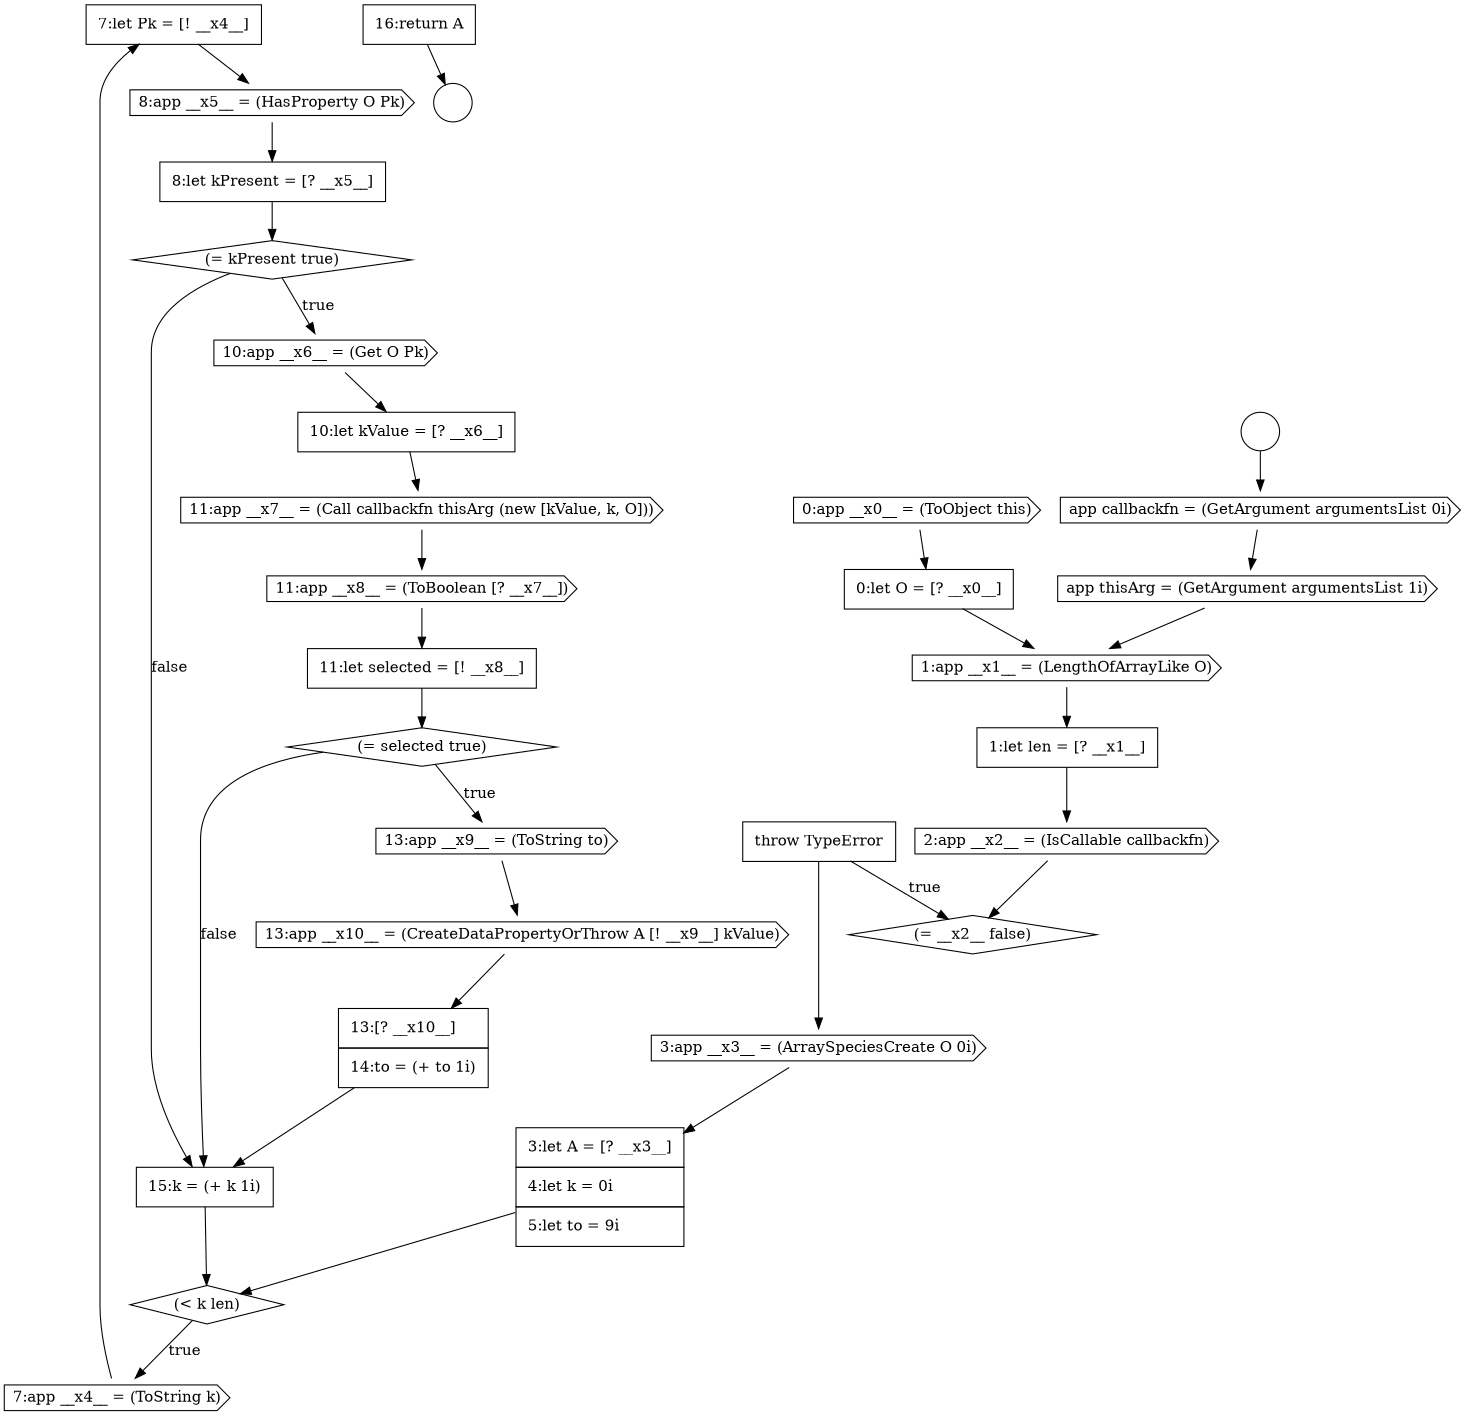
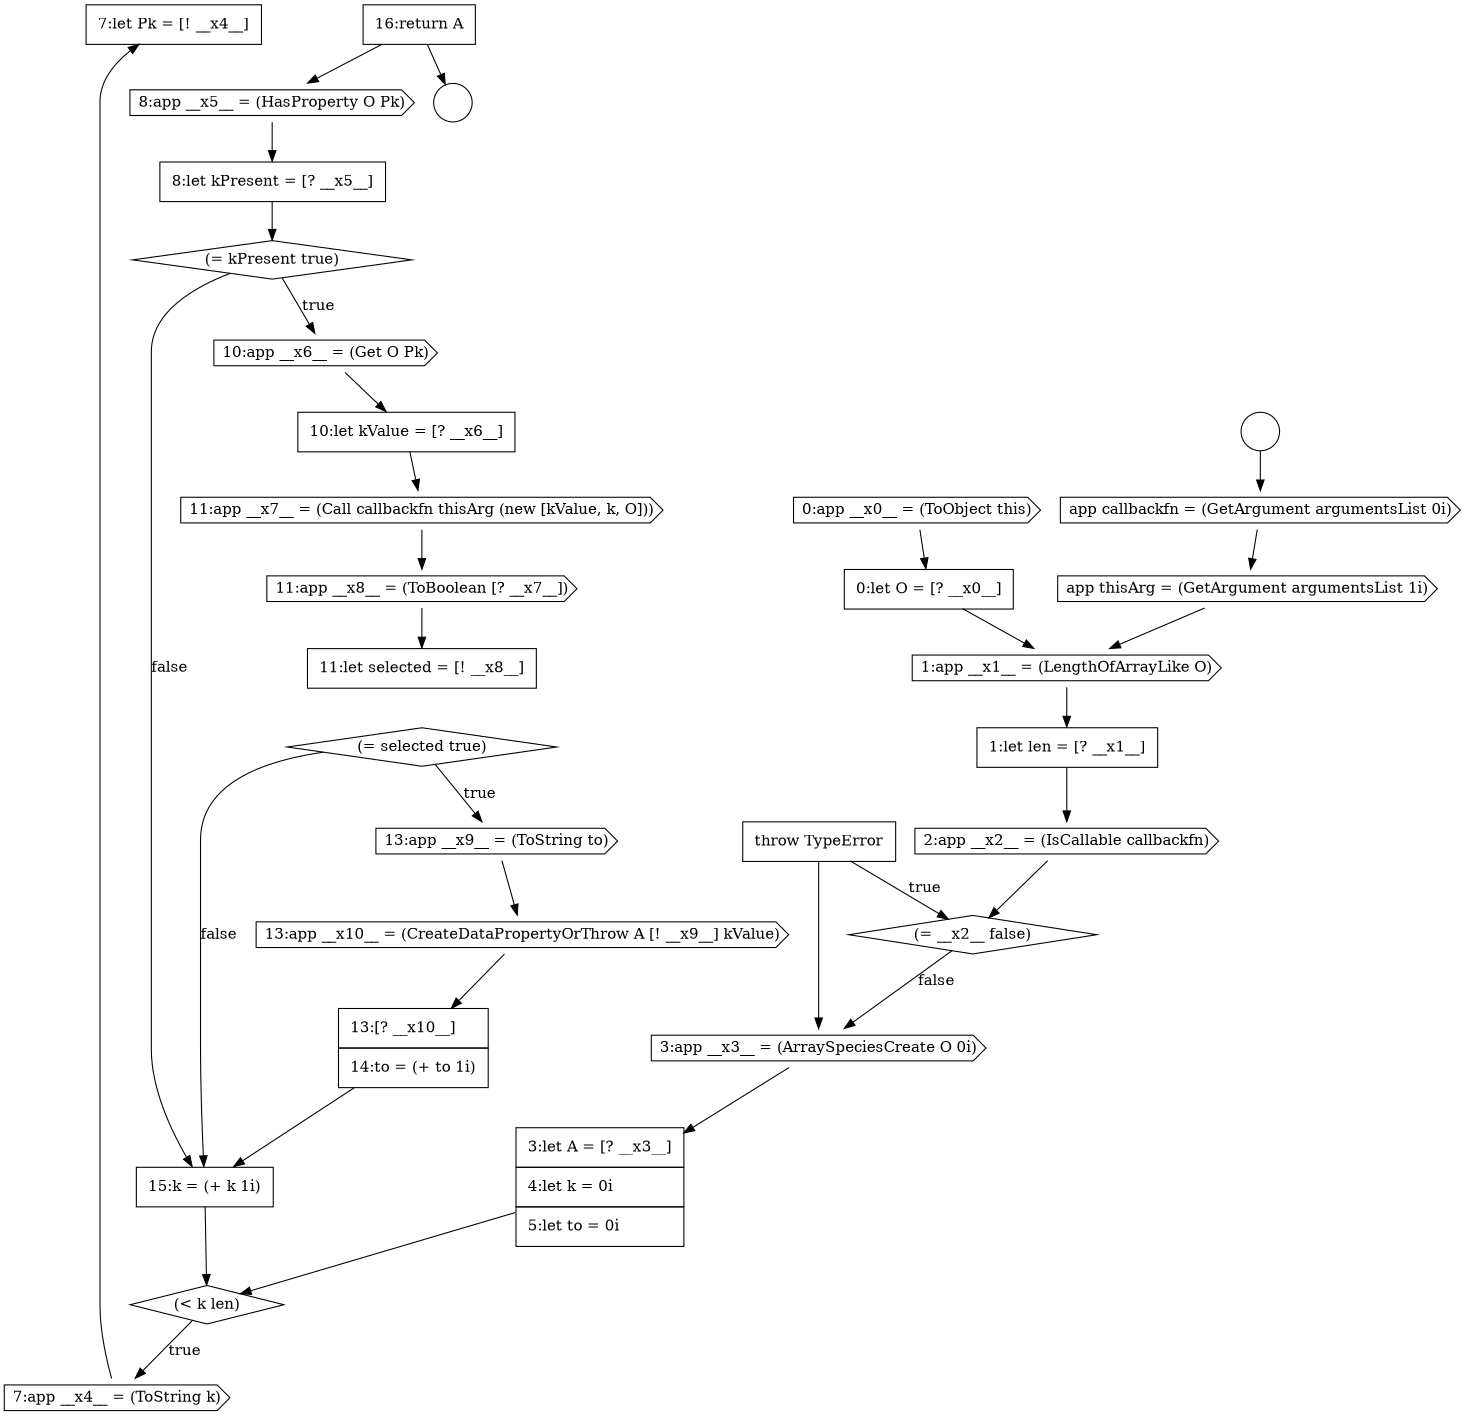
(219, 60) -> (350, 61)
(422, 702) -> none
none -> (903, 986)
(574, 1226) -> (574, 1226)
